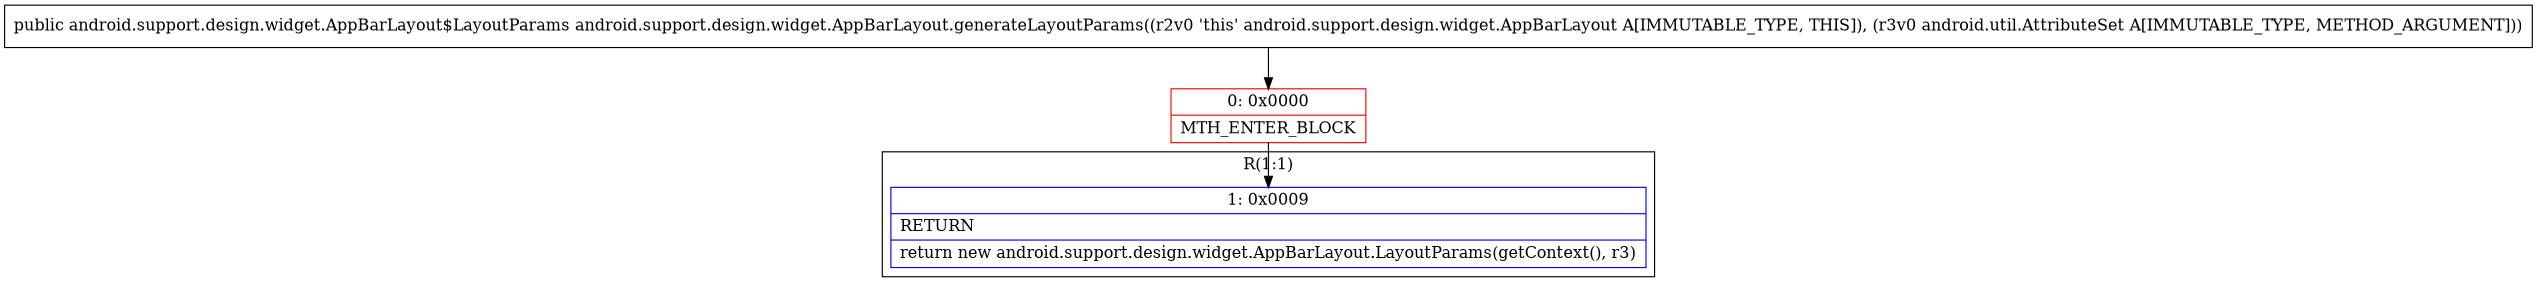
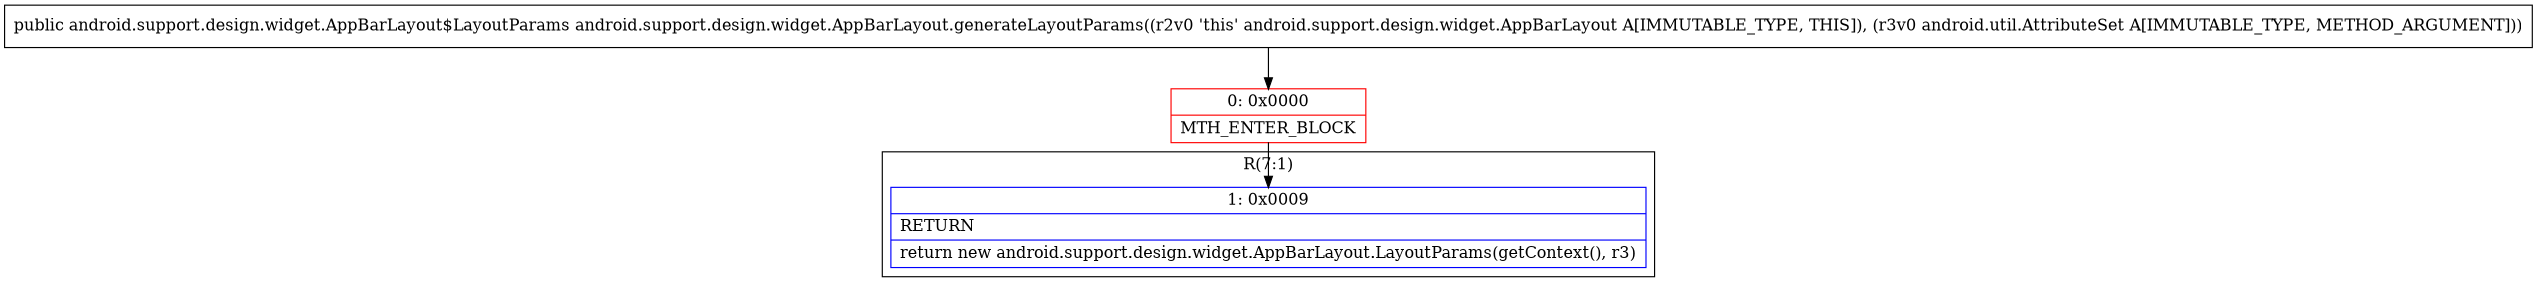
(1268, 165) -> (1268, 165)
